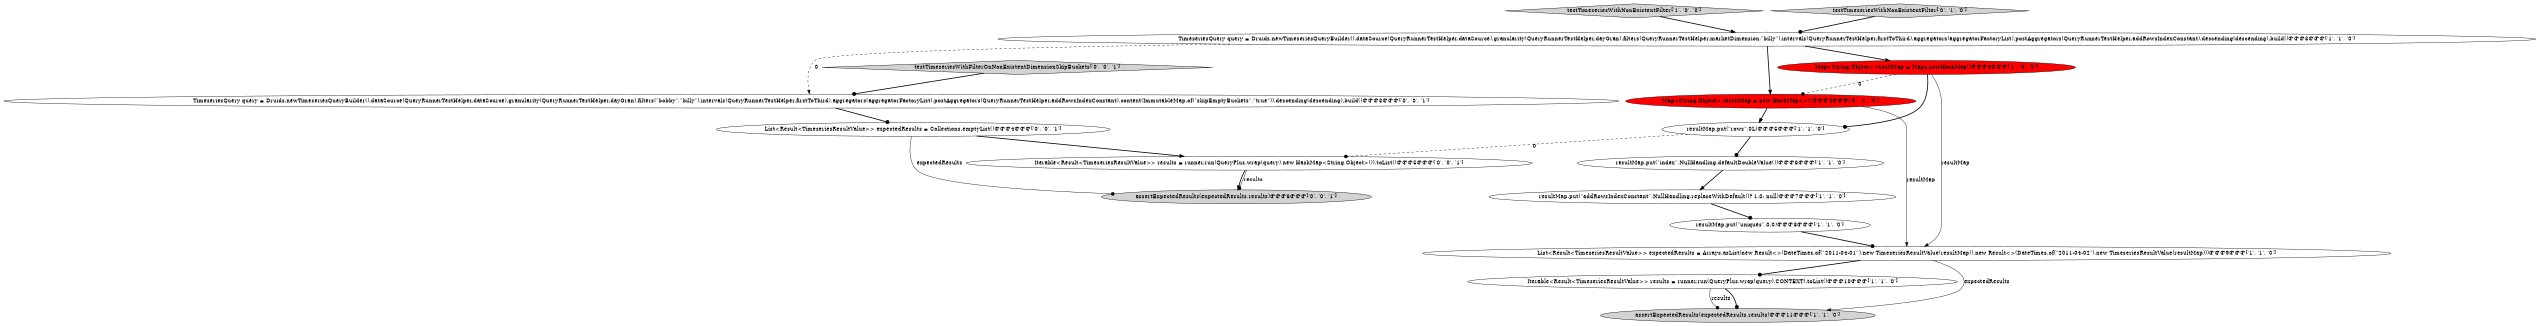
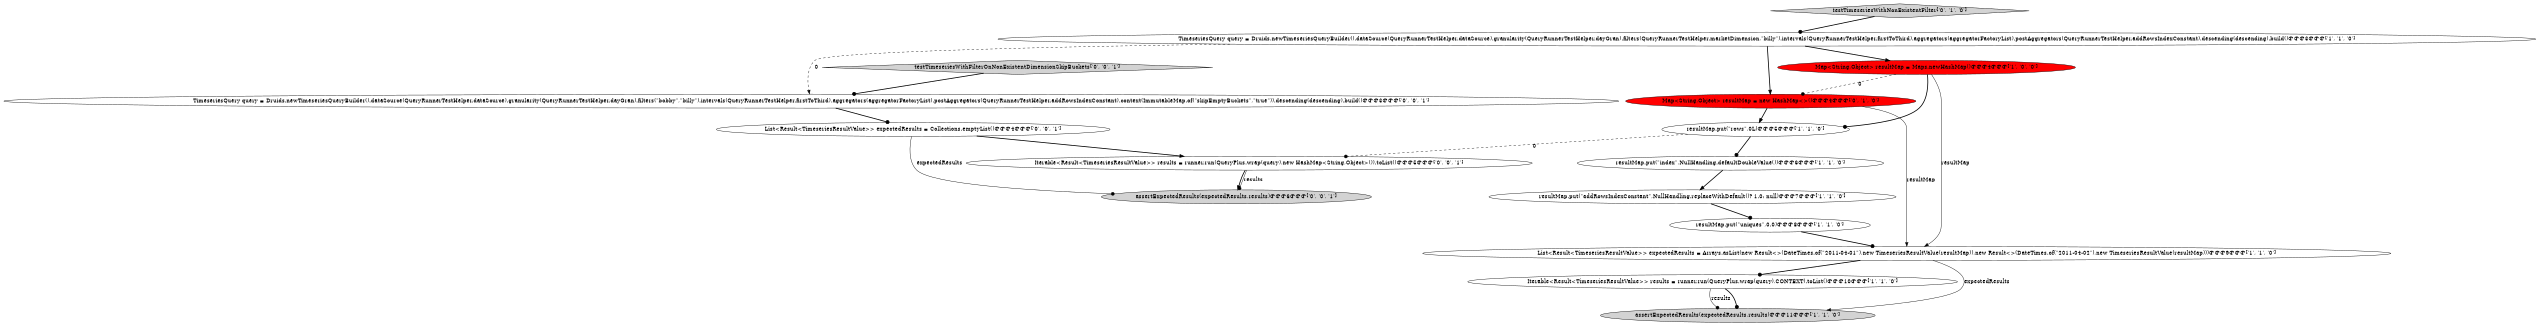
(1634, 11) -> none
